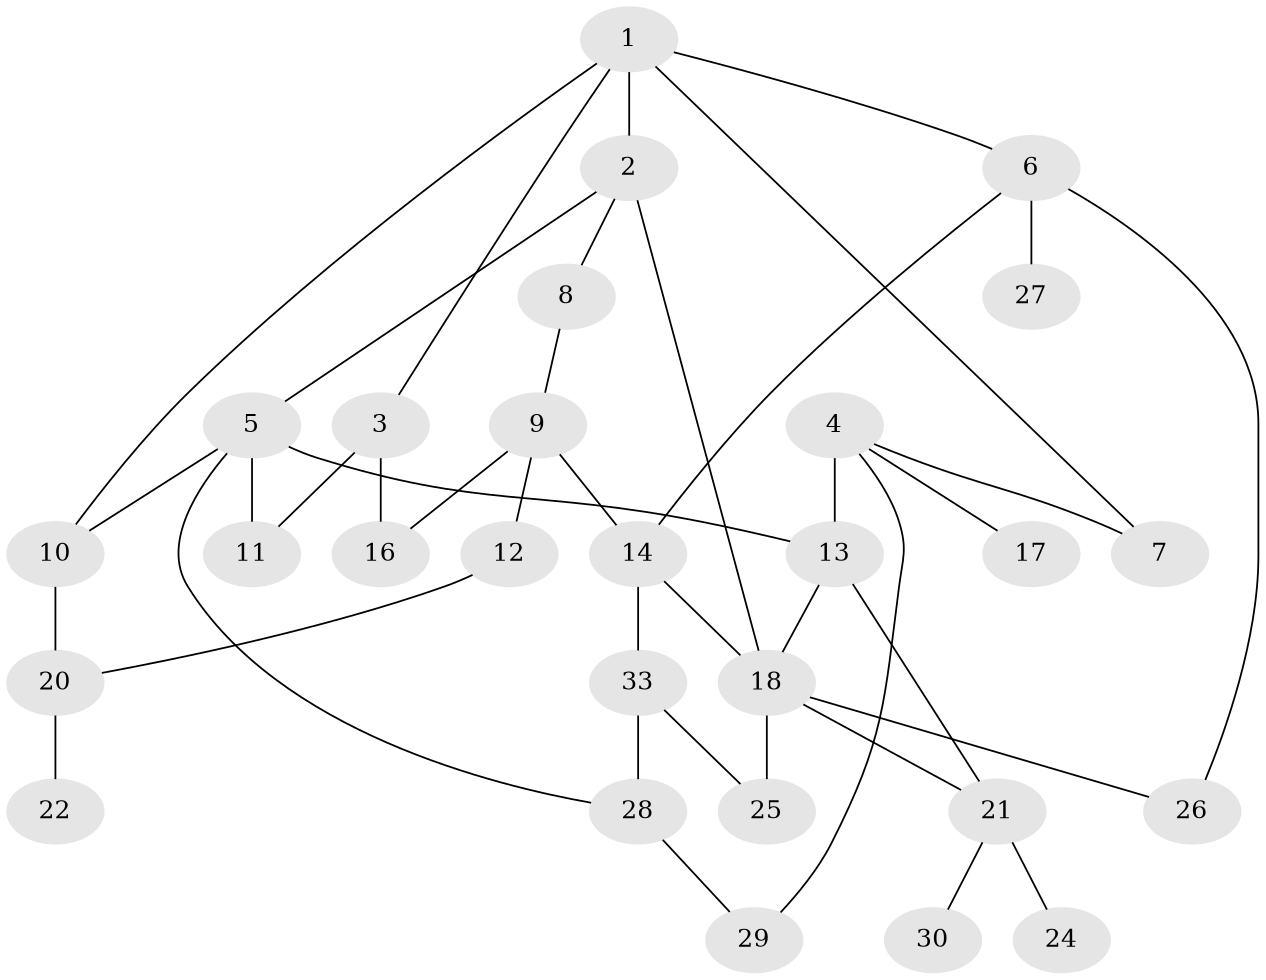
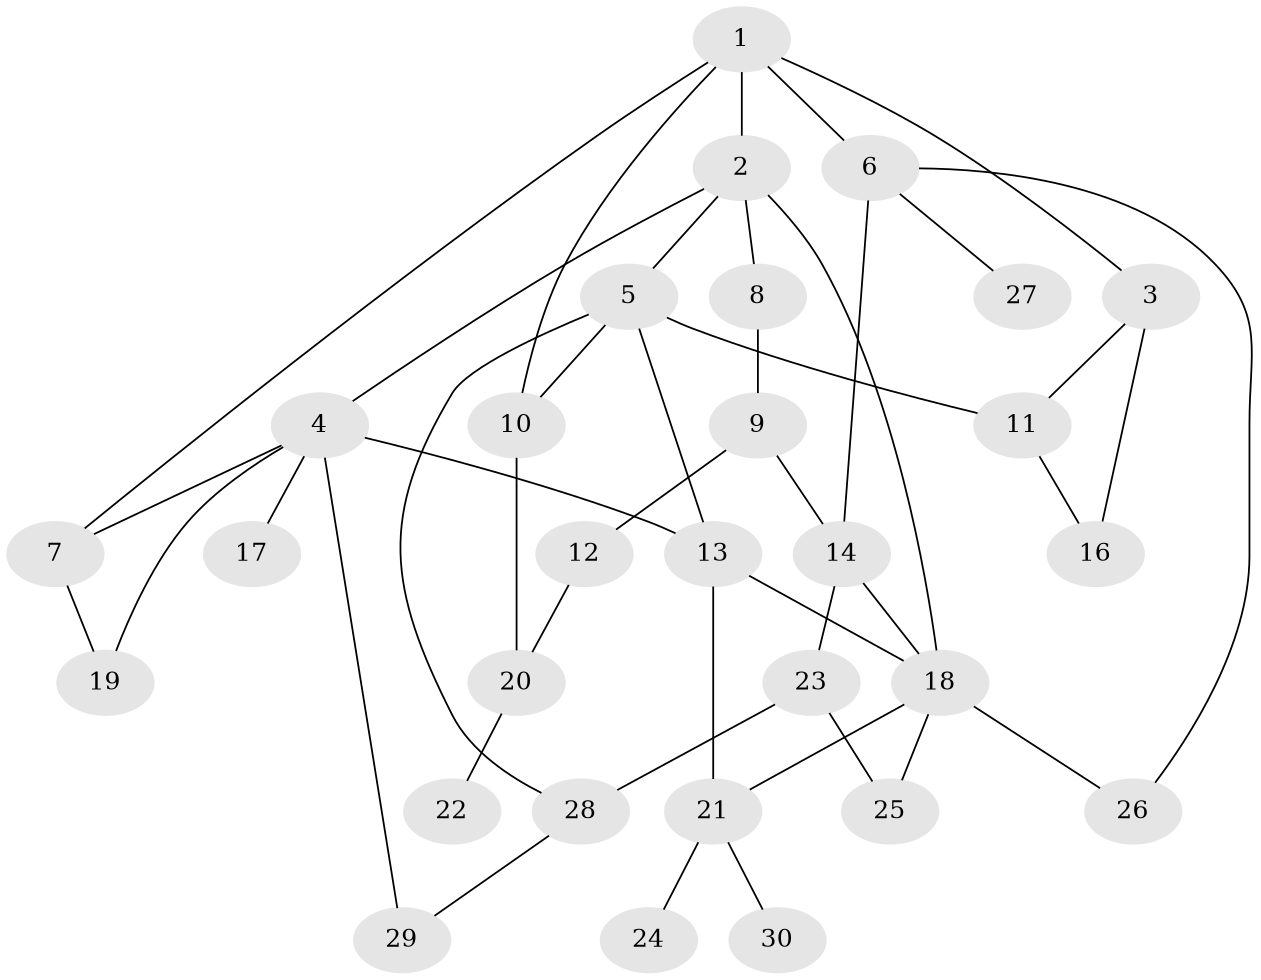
none -> (525, 289)
(471, 480) -> (1059, 490)
none -> (105, 683)
(638, 683) -> (812, 683)
